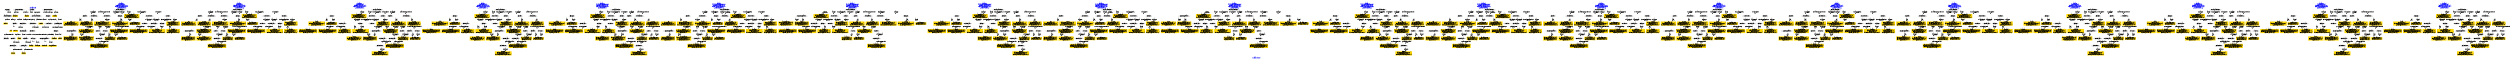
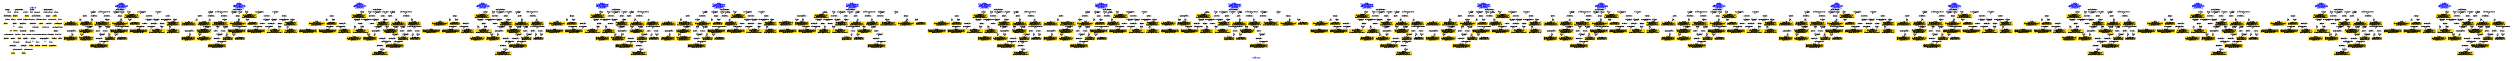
(58, 24) -> (58, 24)
(6, 38) -> (6, 38)
(60, 38) -> (60, 38)
